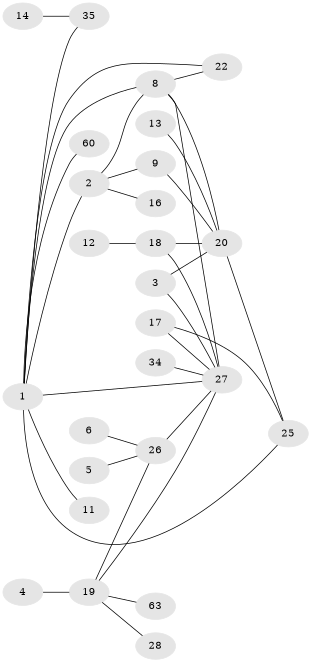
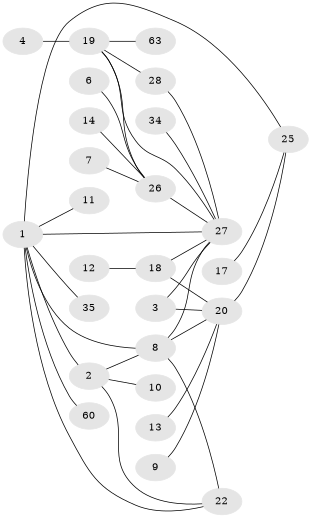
(56, 16) -> (122, 155)
(123, 174) -> (124, 472)
(156, 204) -> (156, 388)
(189, 351) -> (200, 152)
(89, 471) -> (89, 161)
